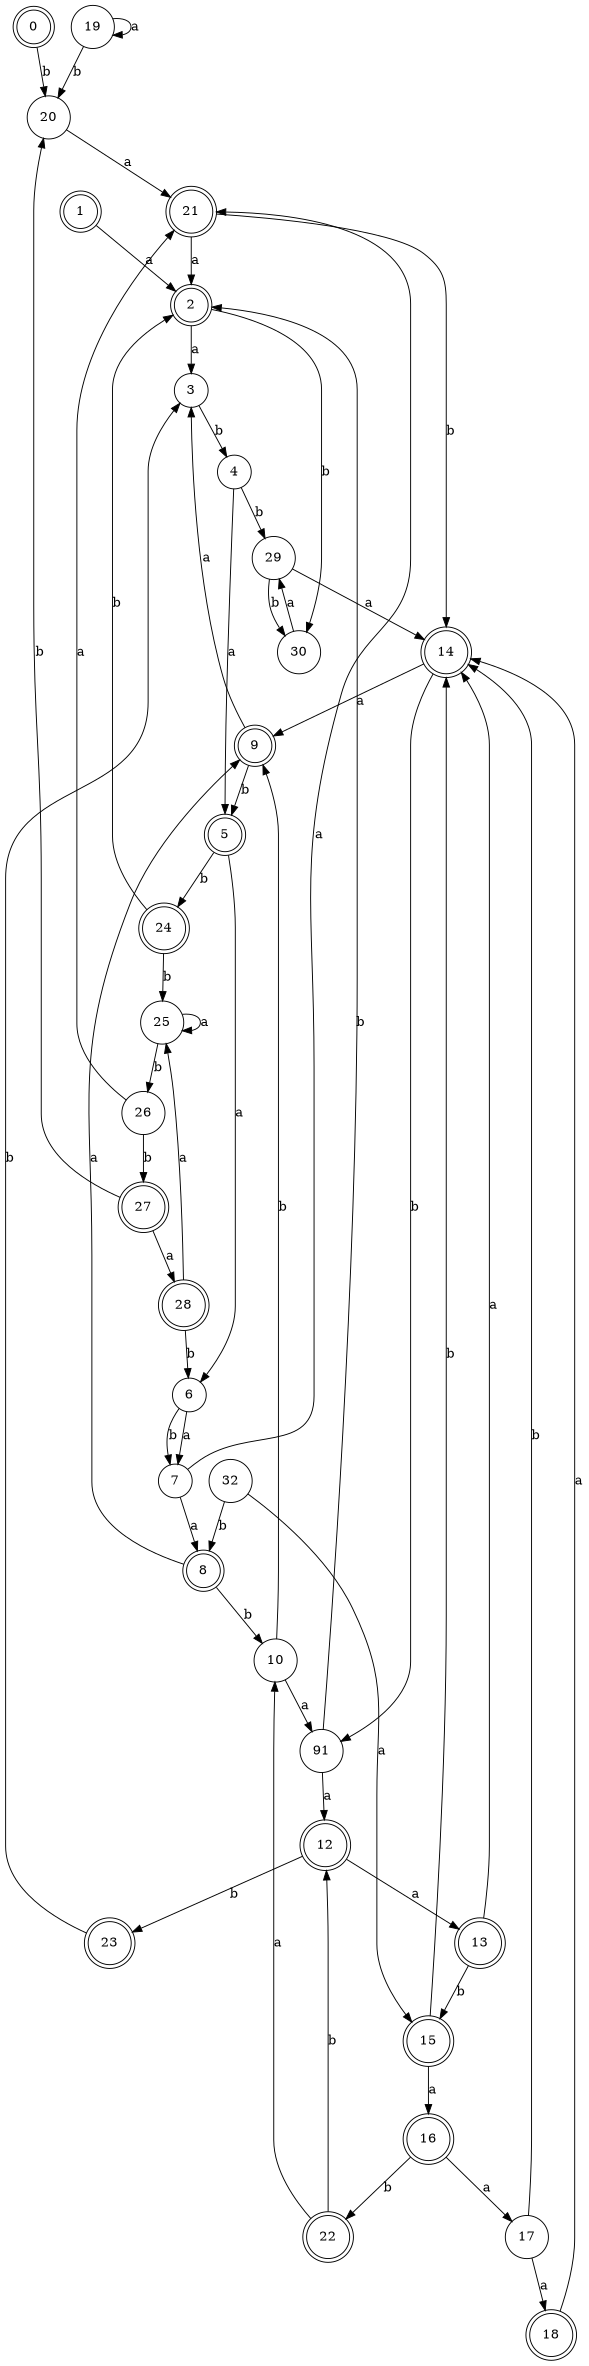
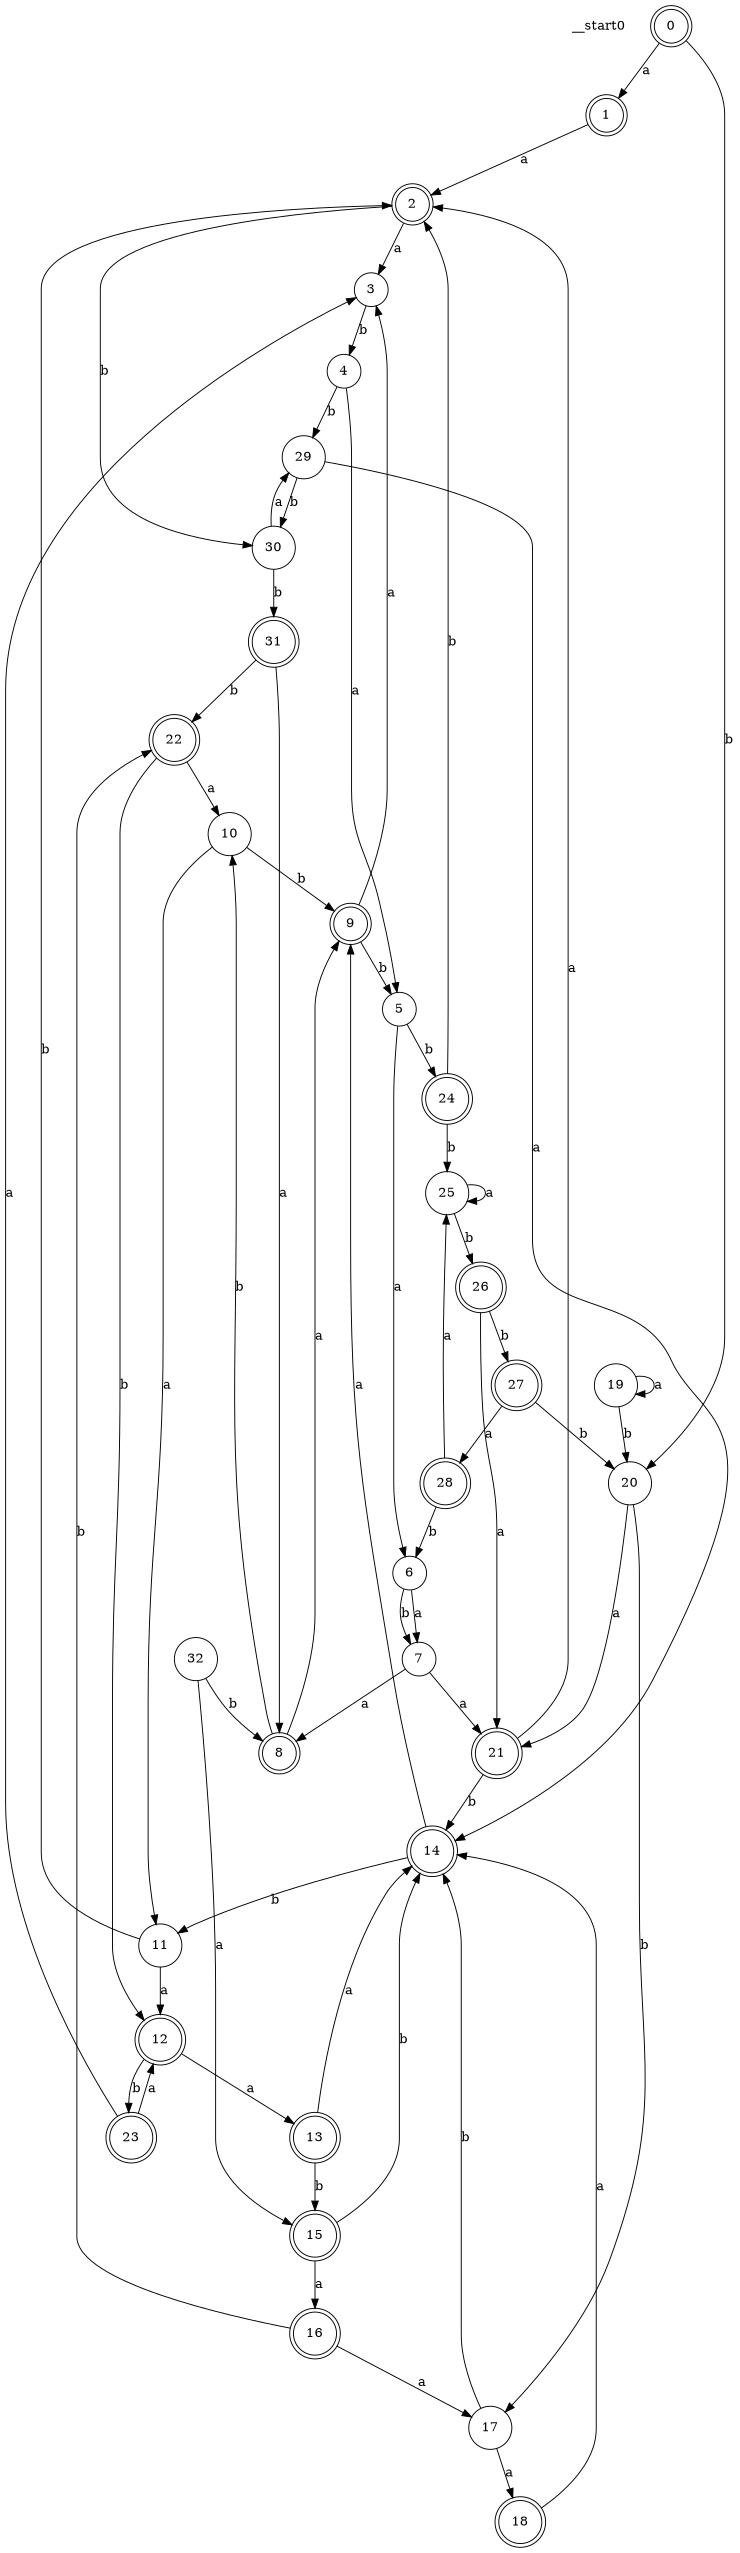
none -> (599, 26)
none -> (642, 67)
none -> (274, 642)
(225, 835) -> (399, 1009)
(143, 1113) -> (481, 1287)
(10, 1158) -> (10, 1193)
(322, 1751) -> (160, 1945)
none -> (641, 1972)
none -> (144, 2093)
